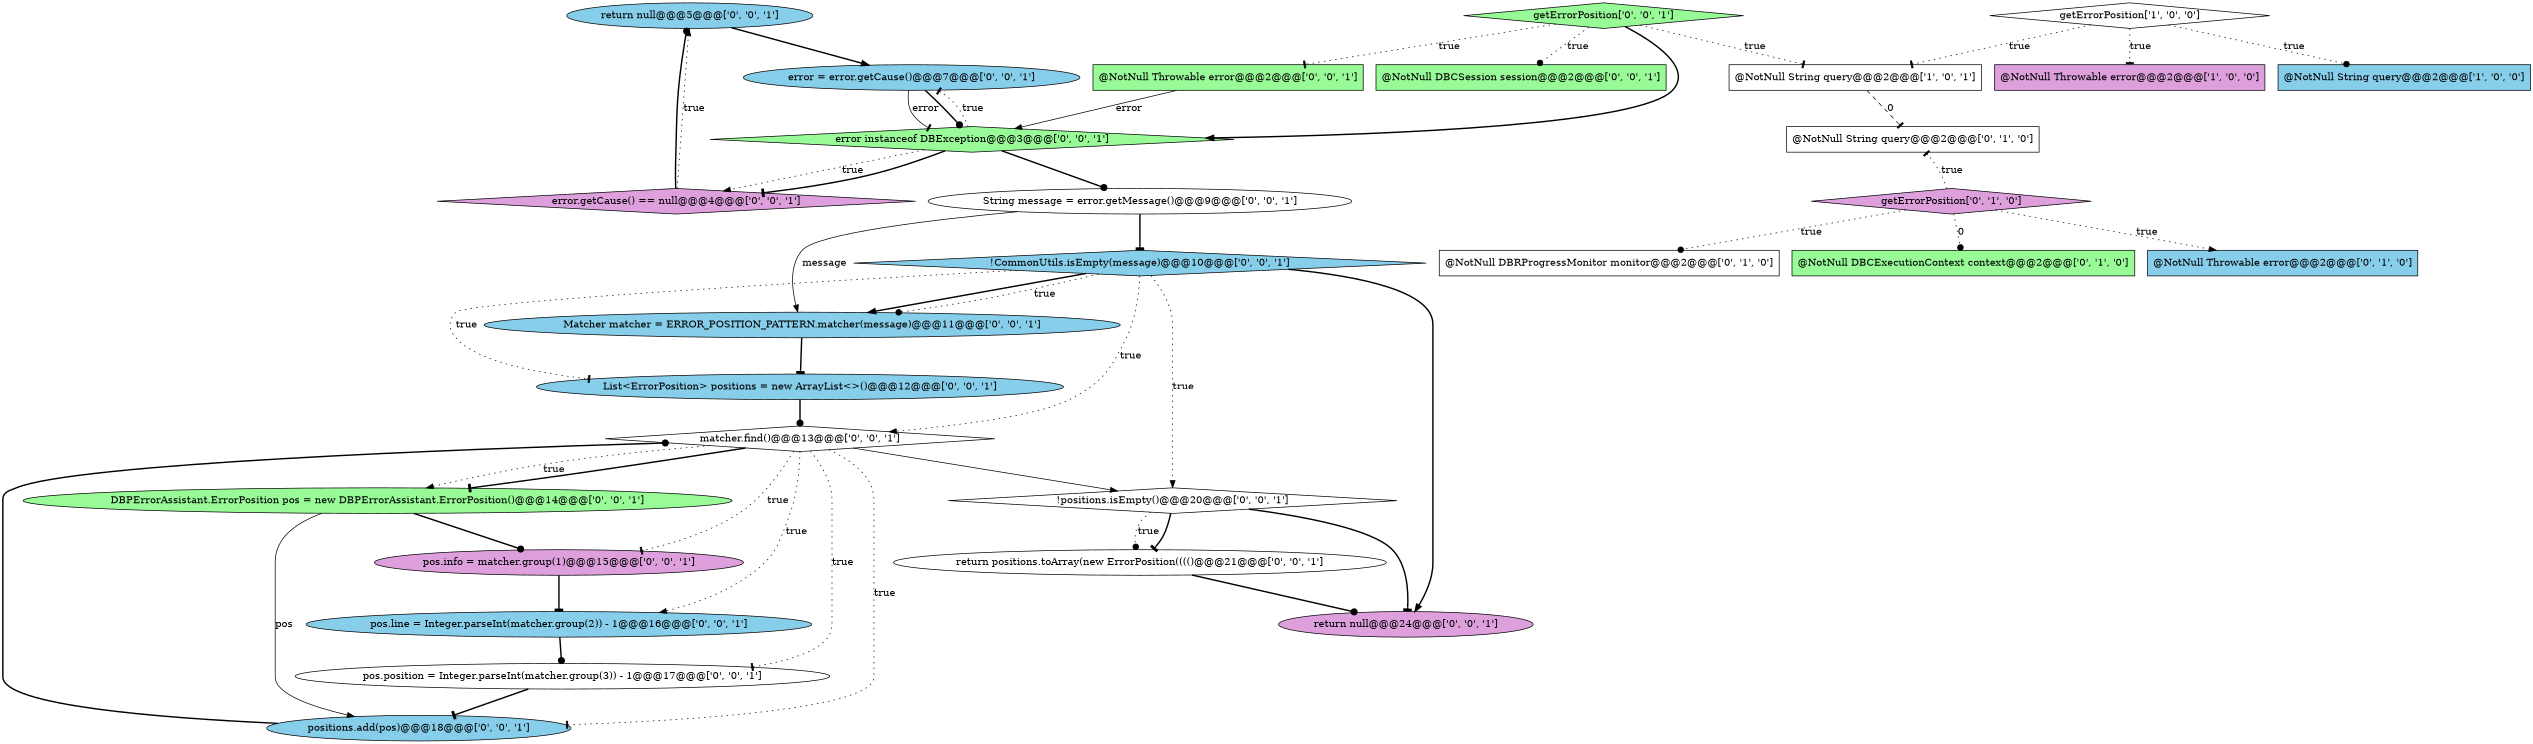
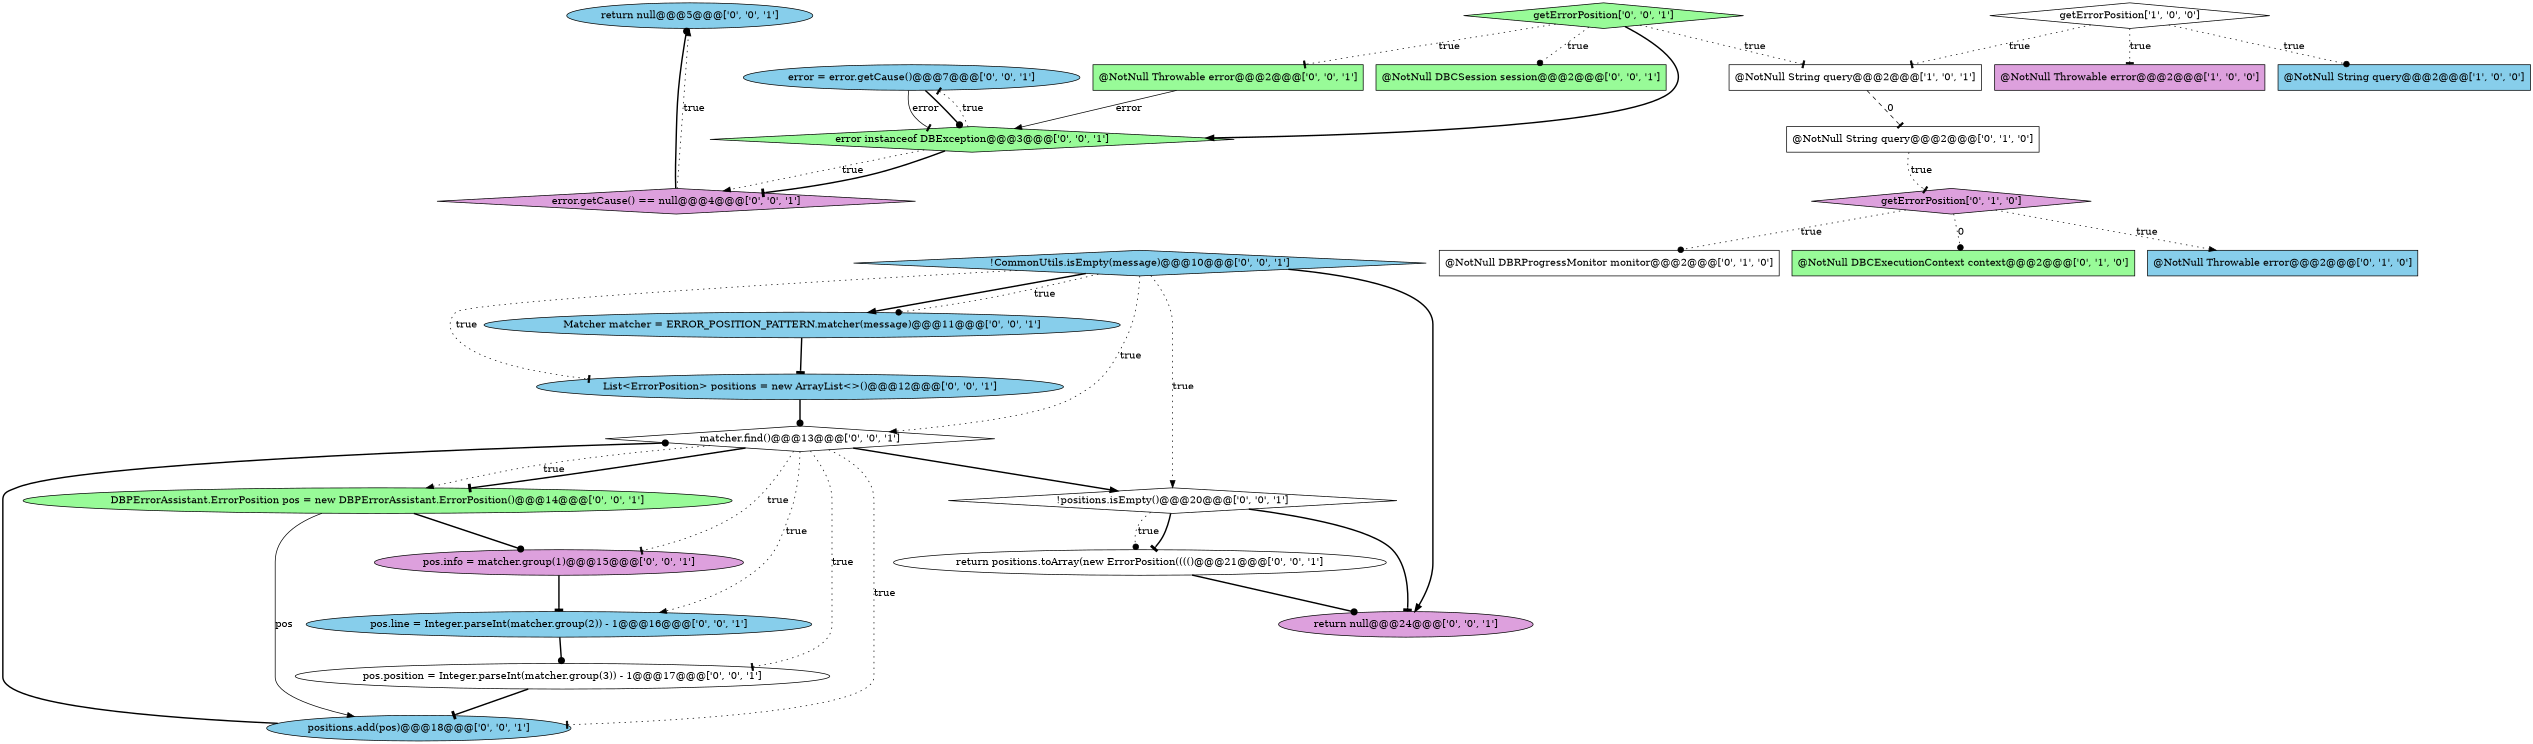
(797, 45) -> none
(1939, 171) -> (1910, 173)
(1140, 201) -> none
(982, 469) -> (982, 469)
